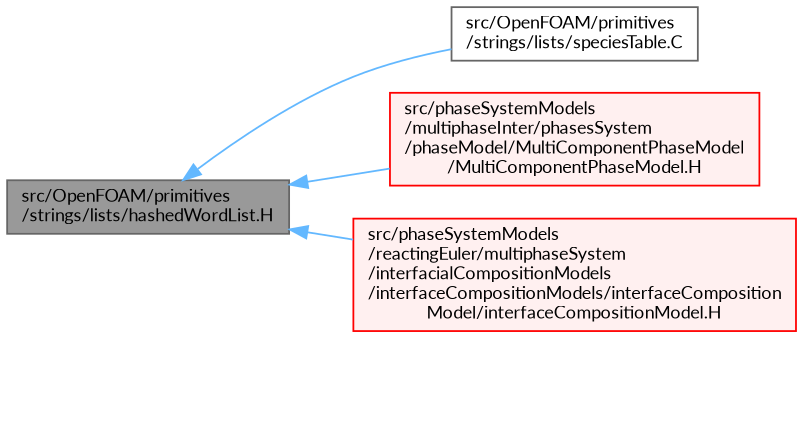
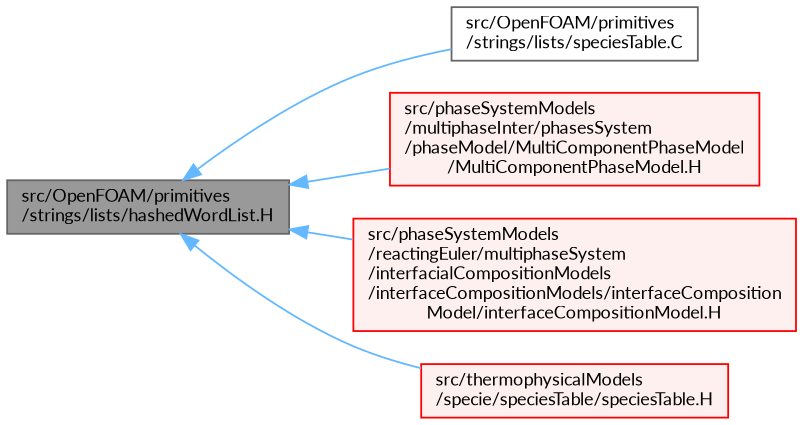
none -> (575, 391)
